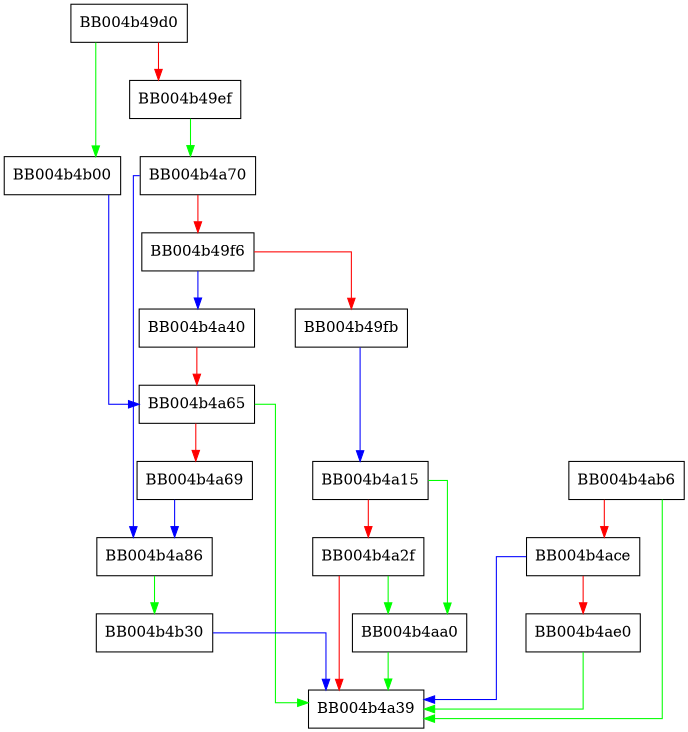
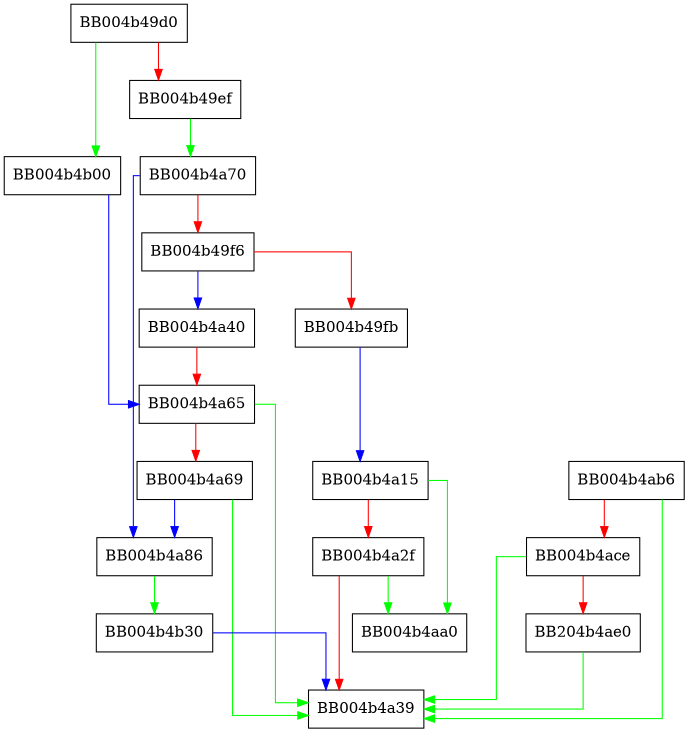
(583, 633) -> (583, 633)
(496, 644) -> (496, 644)
(388, 666) -> (233, 640)
